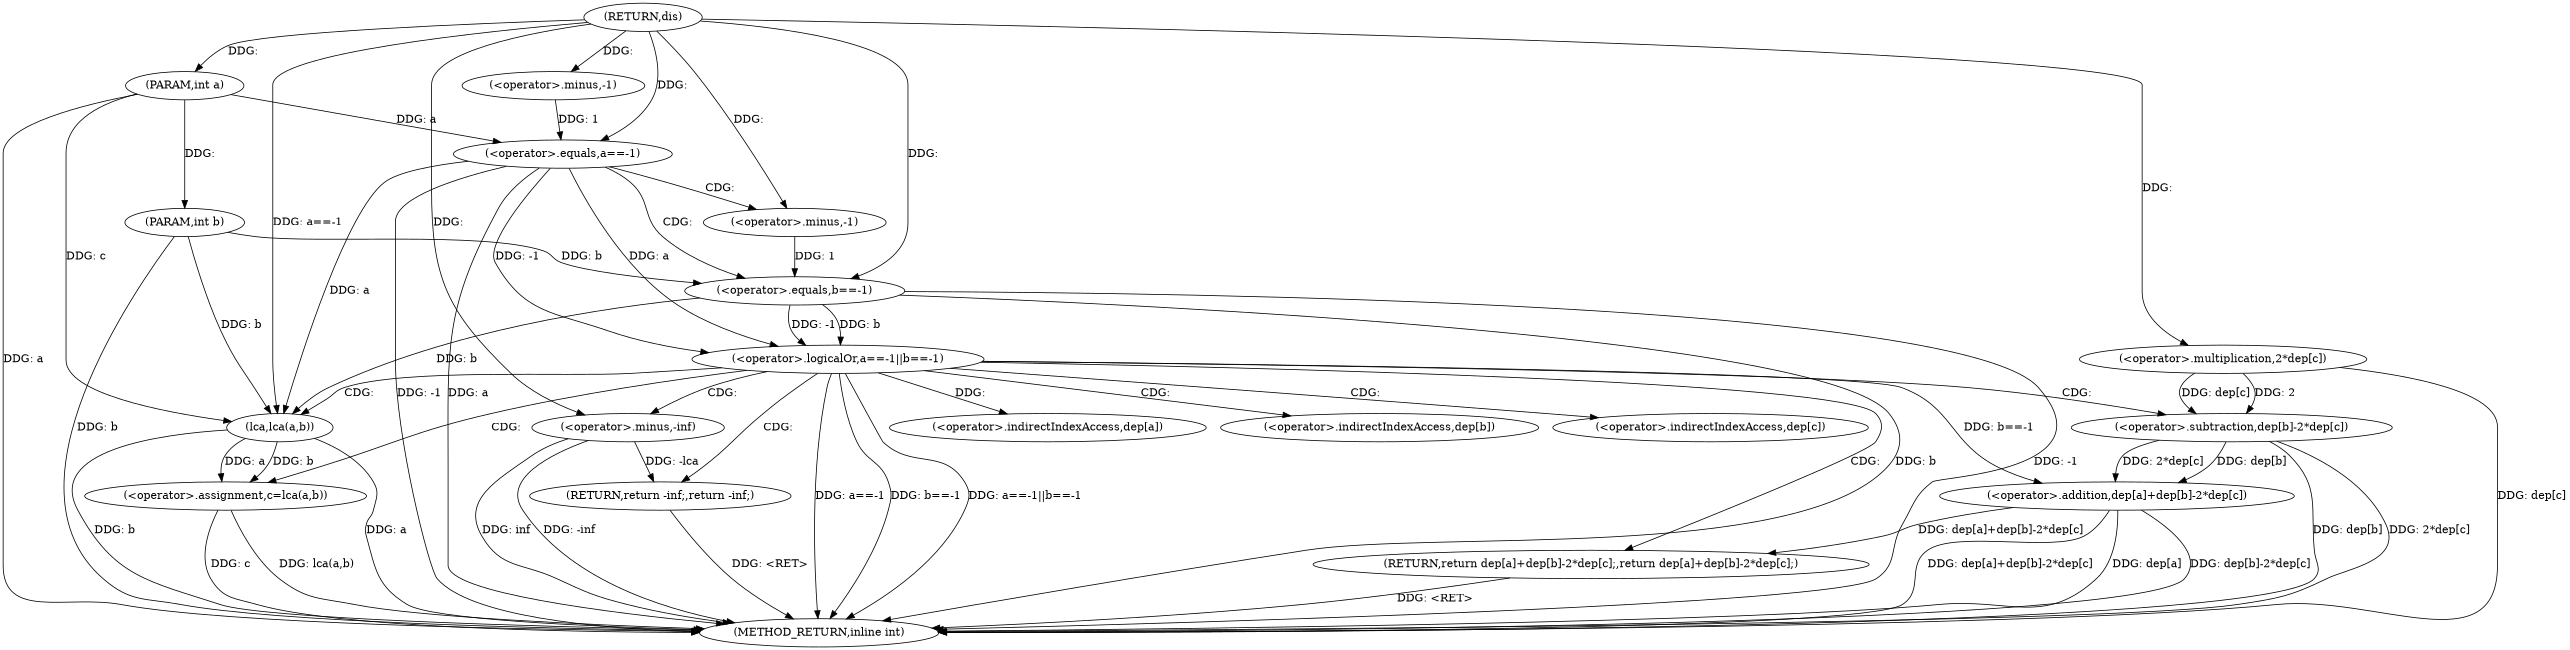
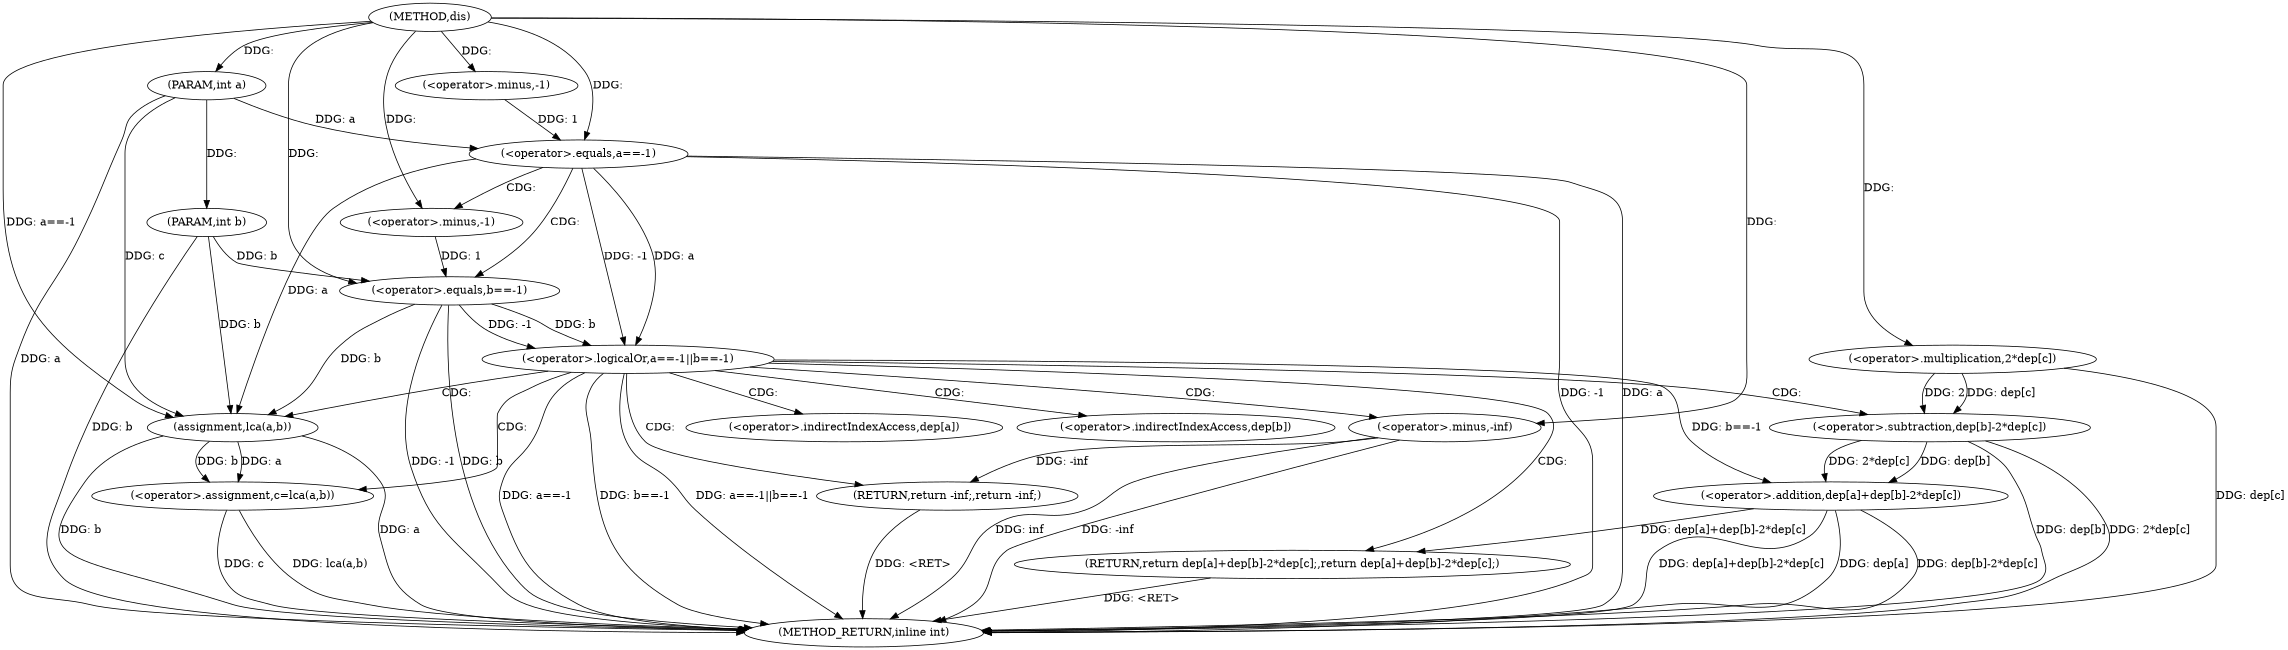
(643, 17) -> (430, 17)
(972, 393) -> (765, 393)
(280, 428) -> (233, 428)
(1711, 428) -> none
(672, 462) -> (1062, 462)
